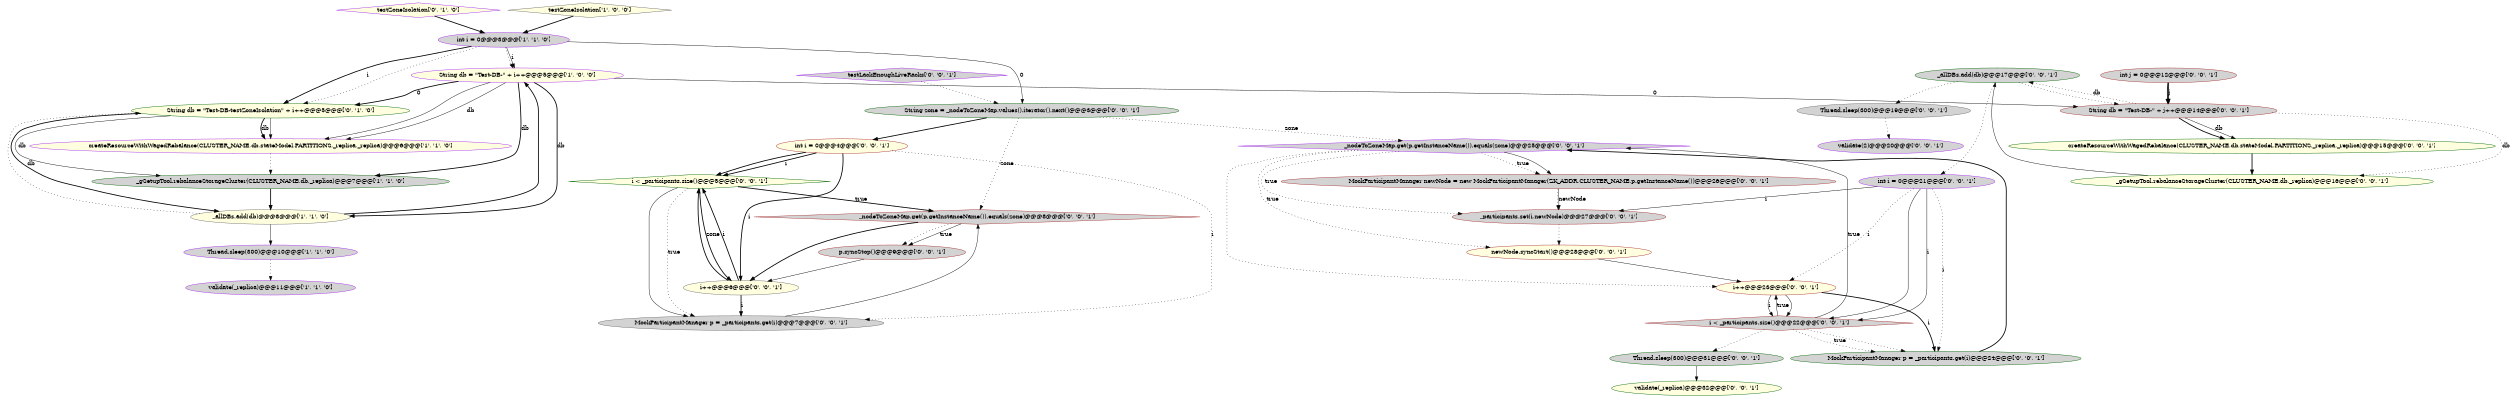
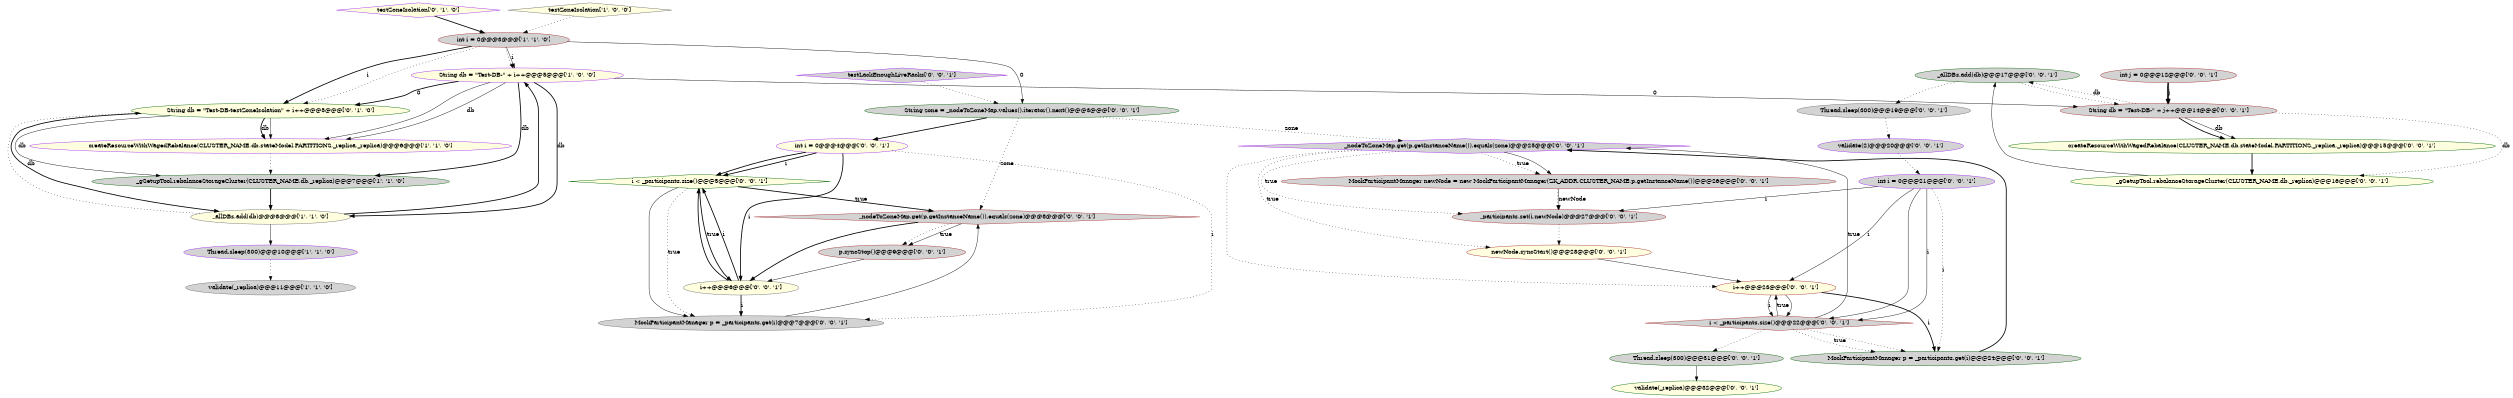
(550, 24) -> (550, 24)
(504, 40) -> (504, 40)
(1979, 133) -> (1907, 162)
(842, 146) -> (842, 146)
(713, 235) -> (713, 235)
(1858, 239) -> (1858, 239)
(271, 288) -> (271, 288)
